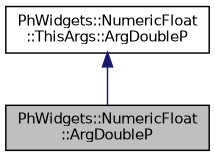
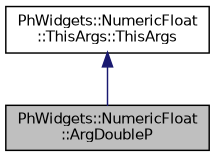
(108, 30) -> (108, 30)
